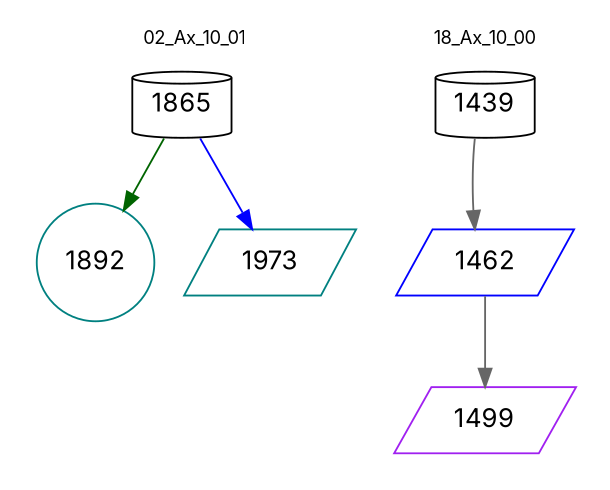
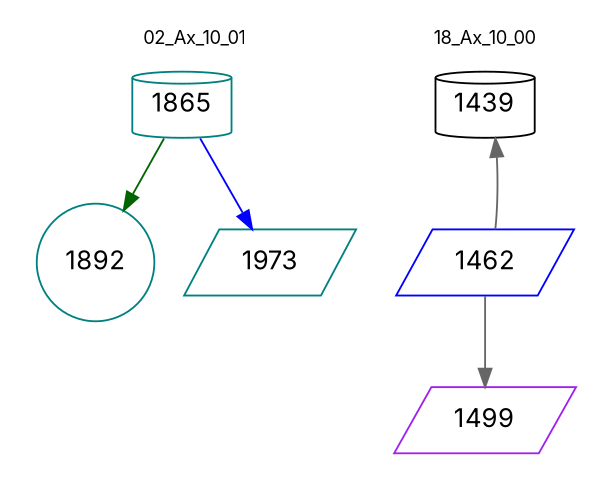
(182, 105) -> (182, 105)
(473, 174) -> (497, 193)
